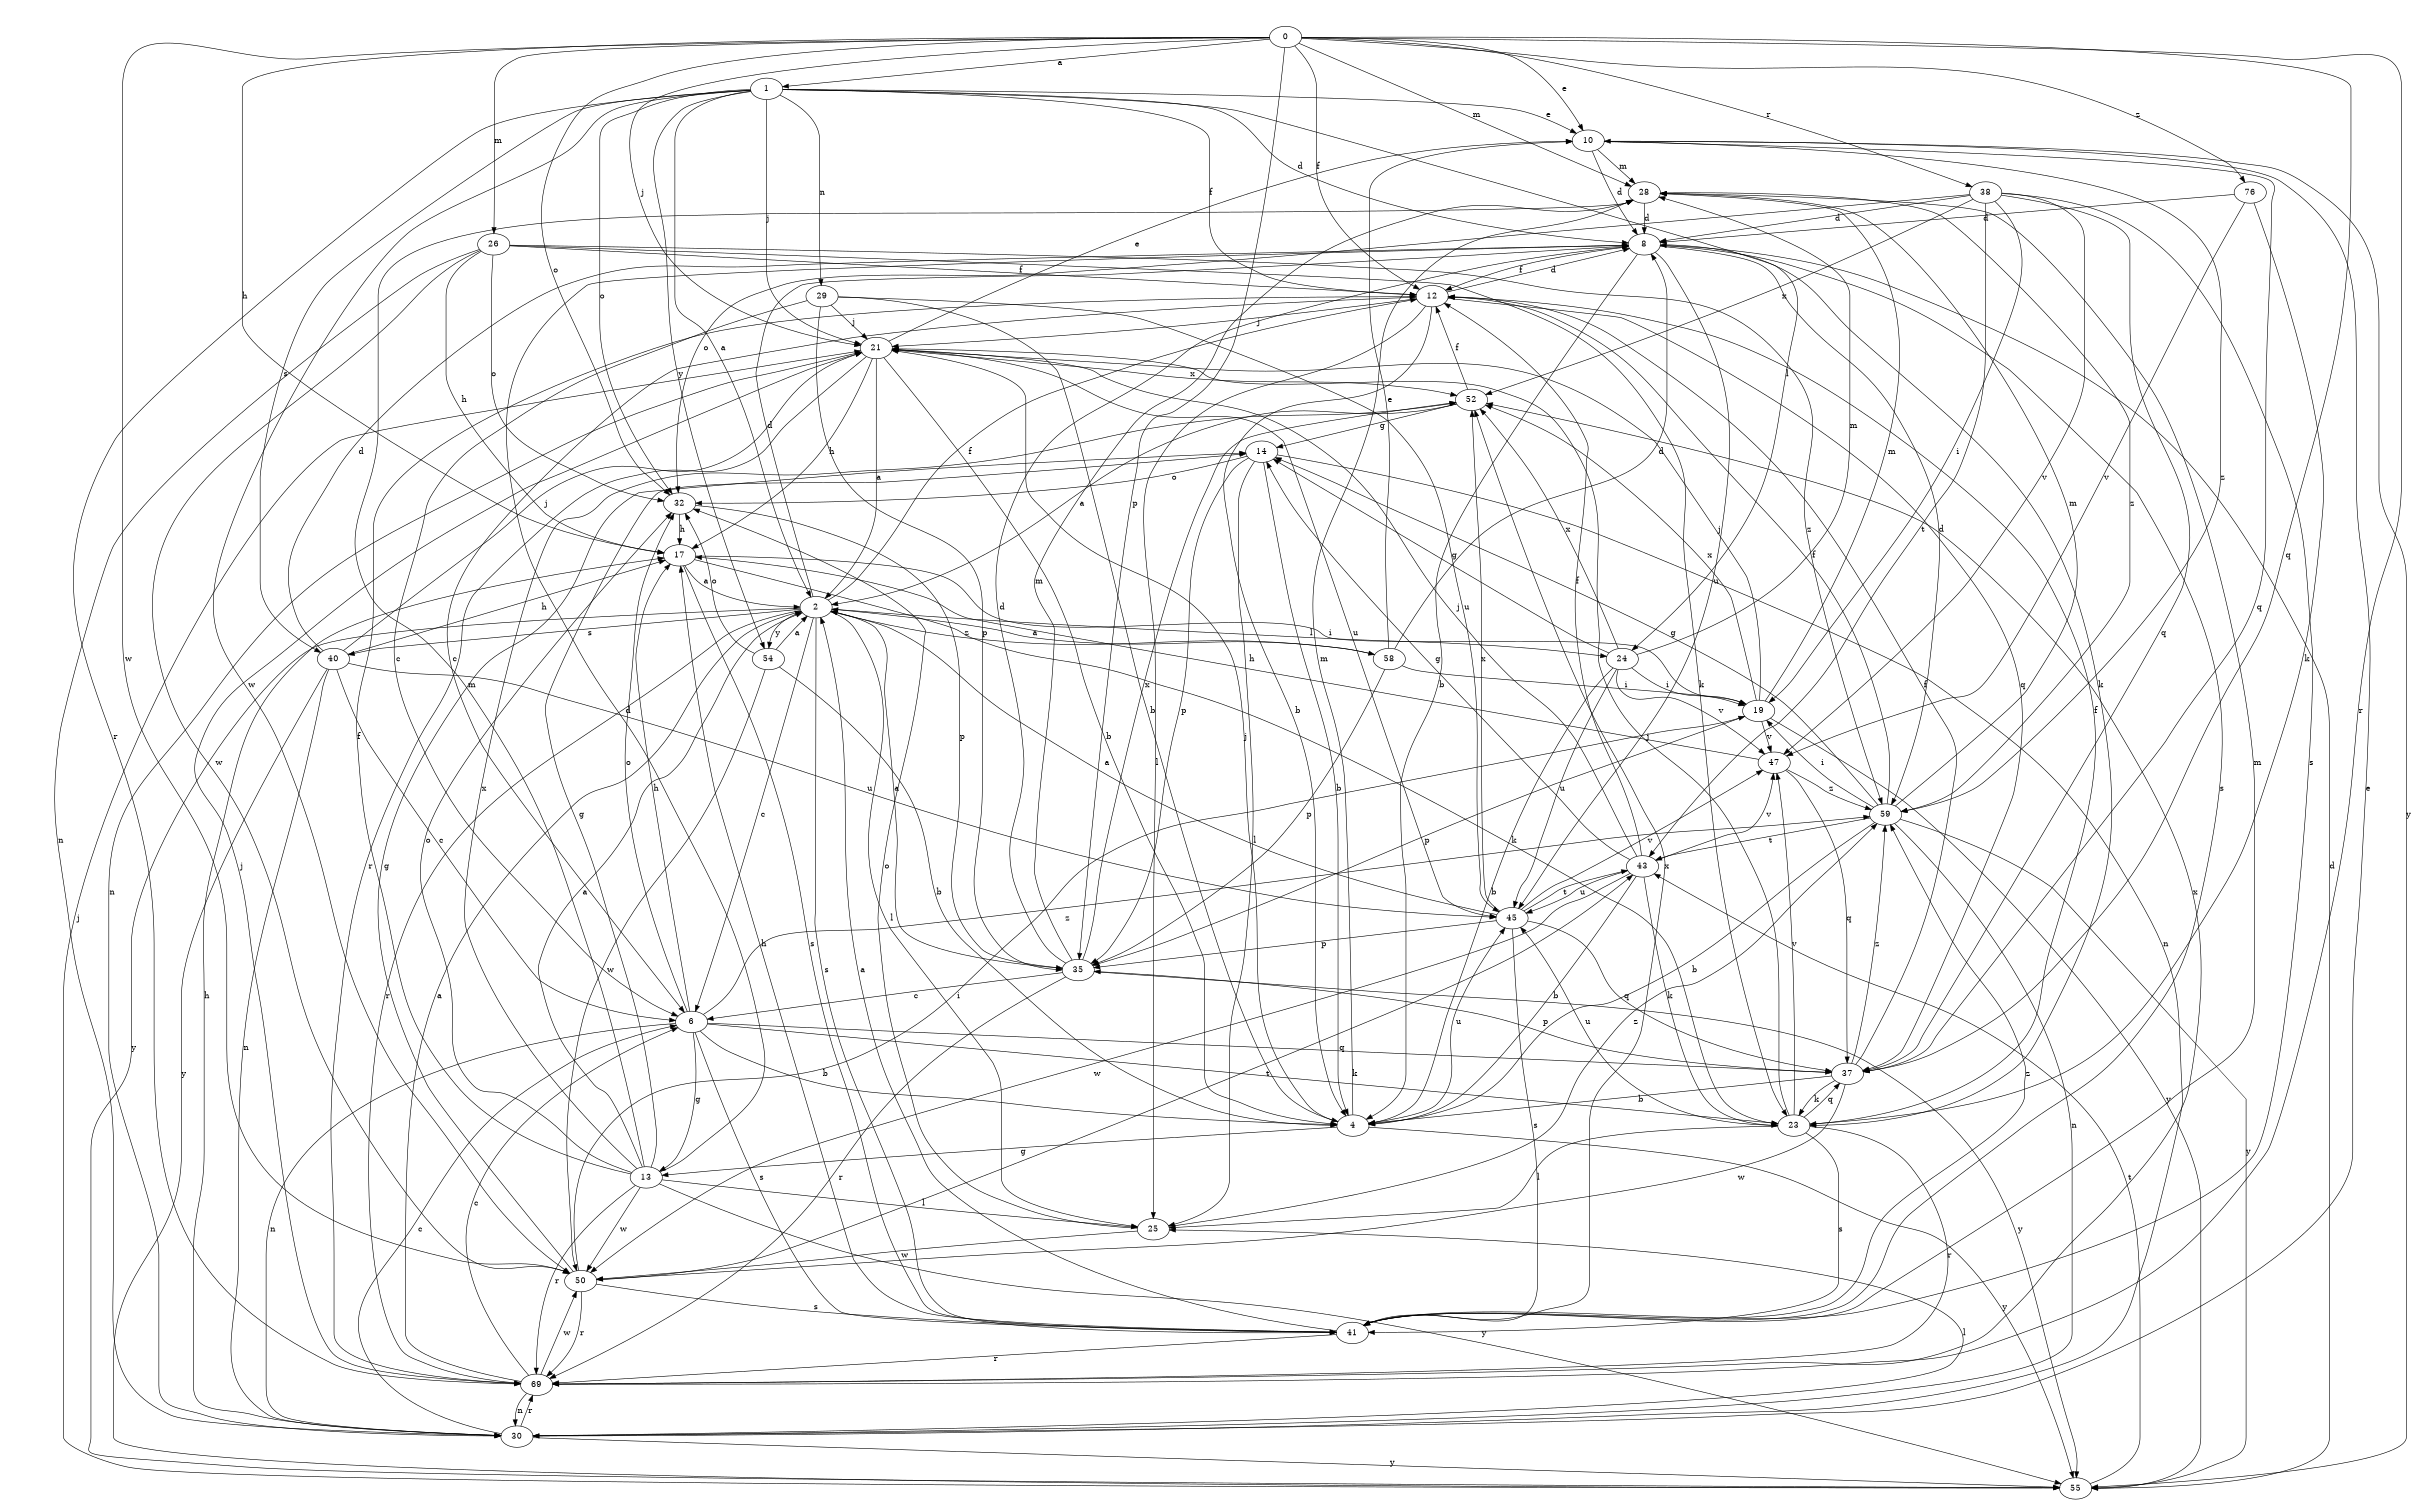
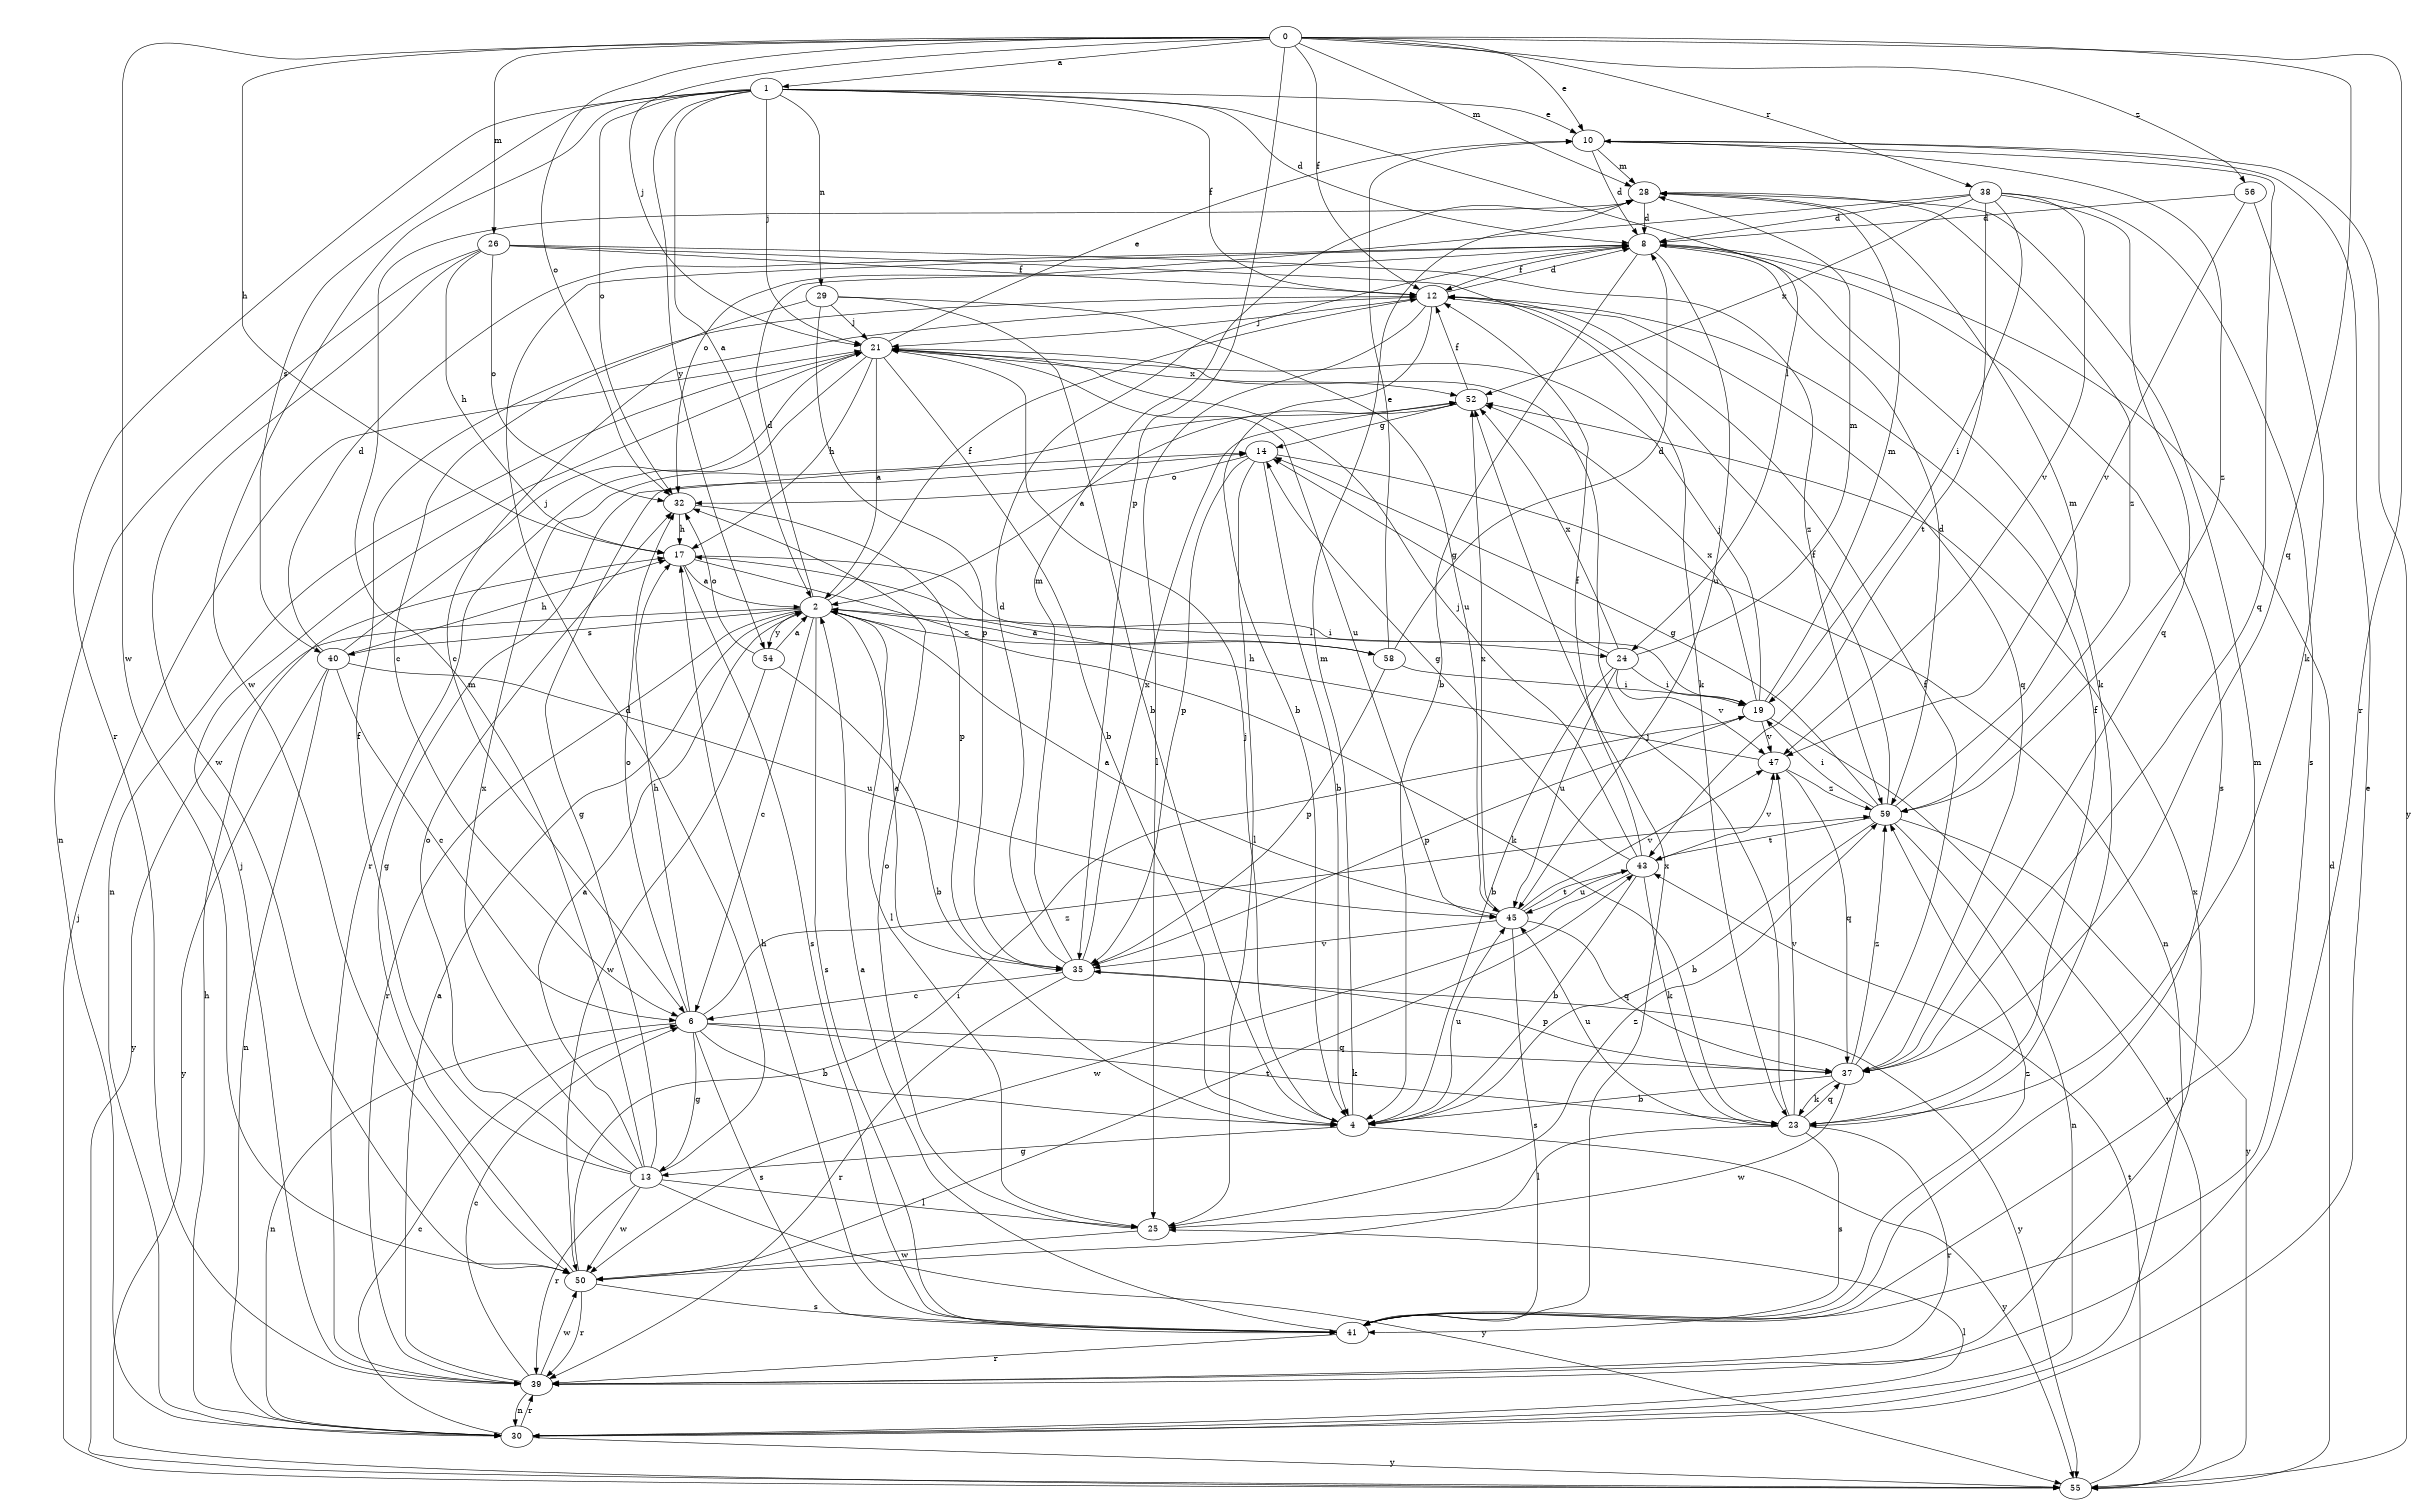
(2250, 193) -> (2250, 193)
(1324, 944) -> (1324, 944)
(537, 1385) -> (537, 1385)
